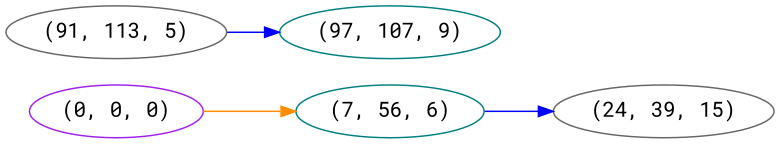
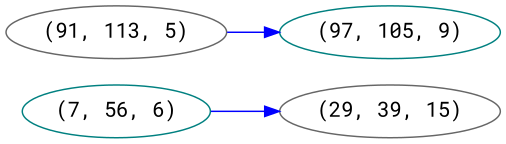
(390, 32) -> (390, 32)
(116, 111) -> none
(664, 111) -> (390, 111)
